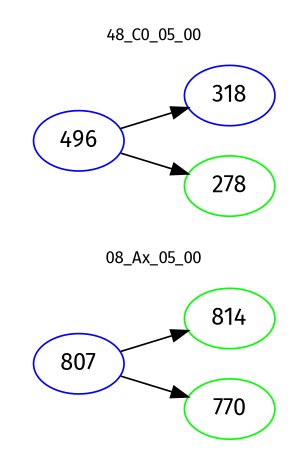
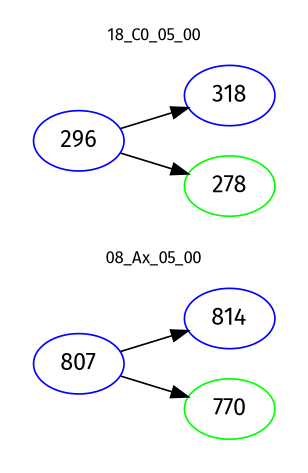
(154, 36) -> (154, 36)
(79, 141) -> (79, 141)
(230, 319) -> (230, 319)
